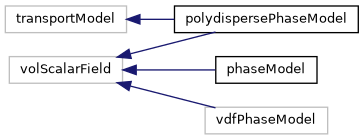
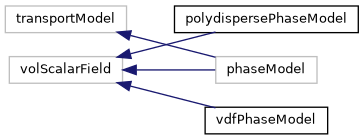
(157, 19) -> (184, 49)
(266, 70) -> (266, 70)
(266, 121) -> (266, 121)
